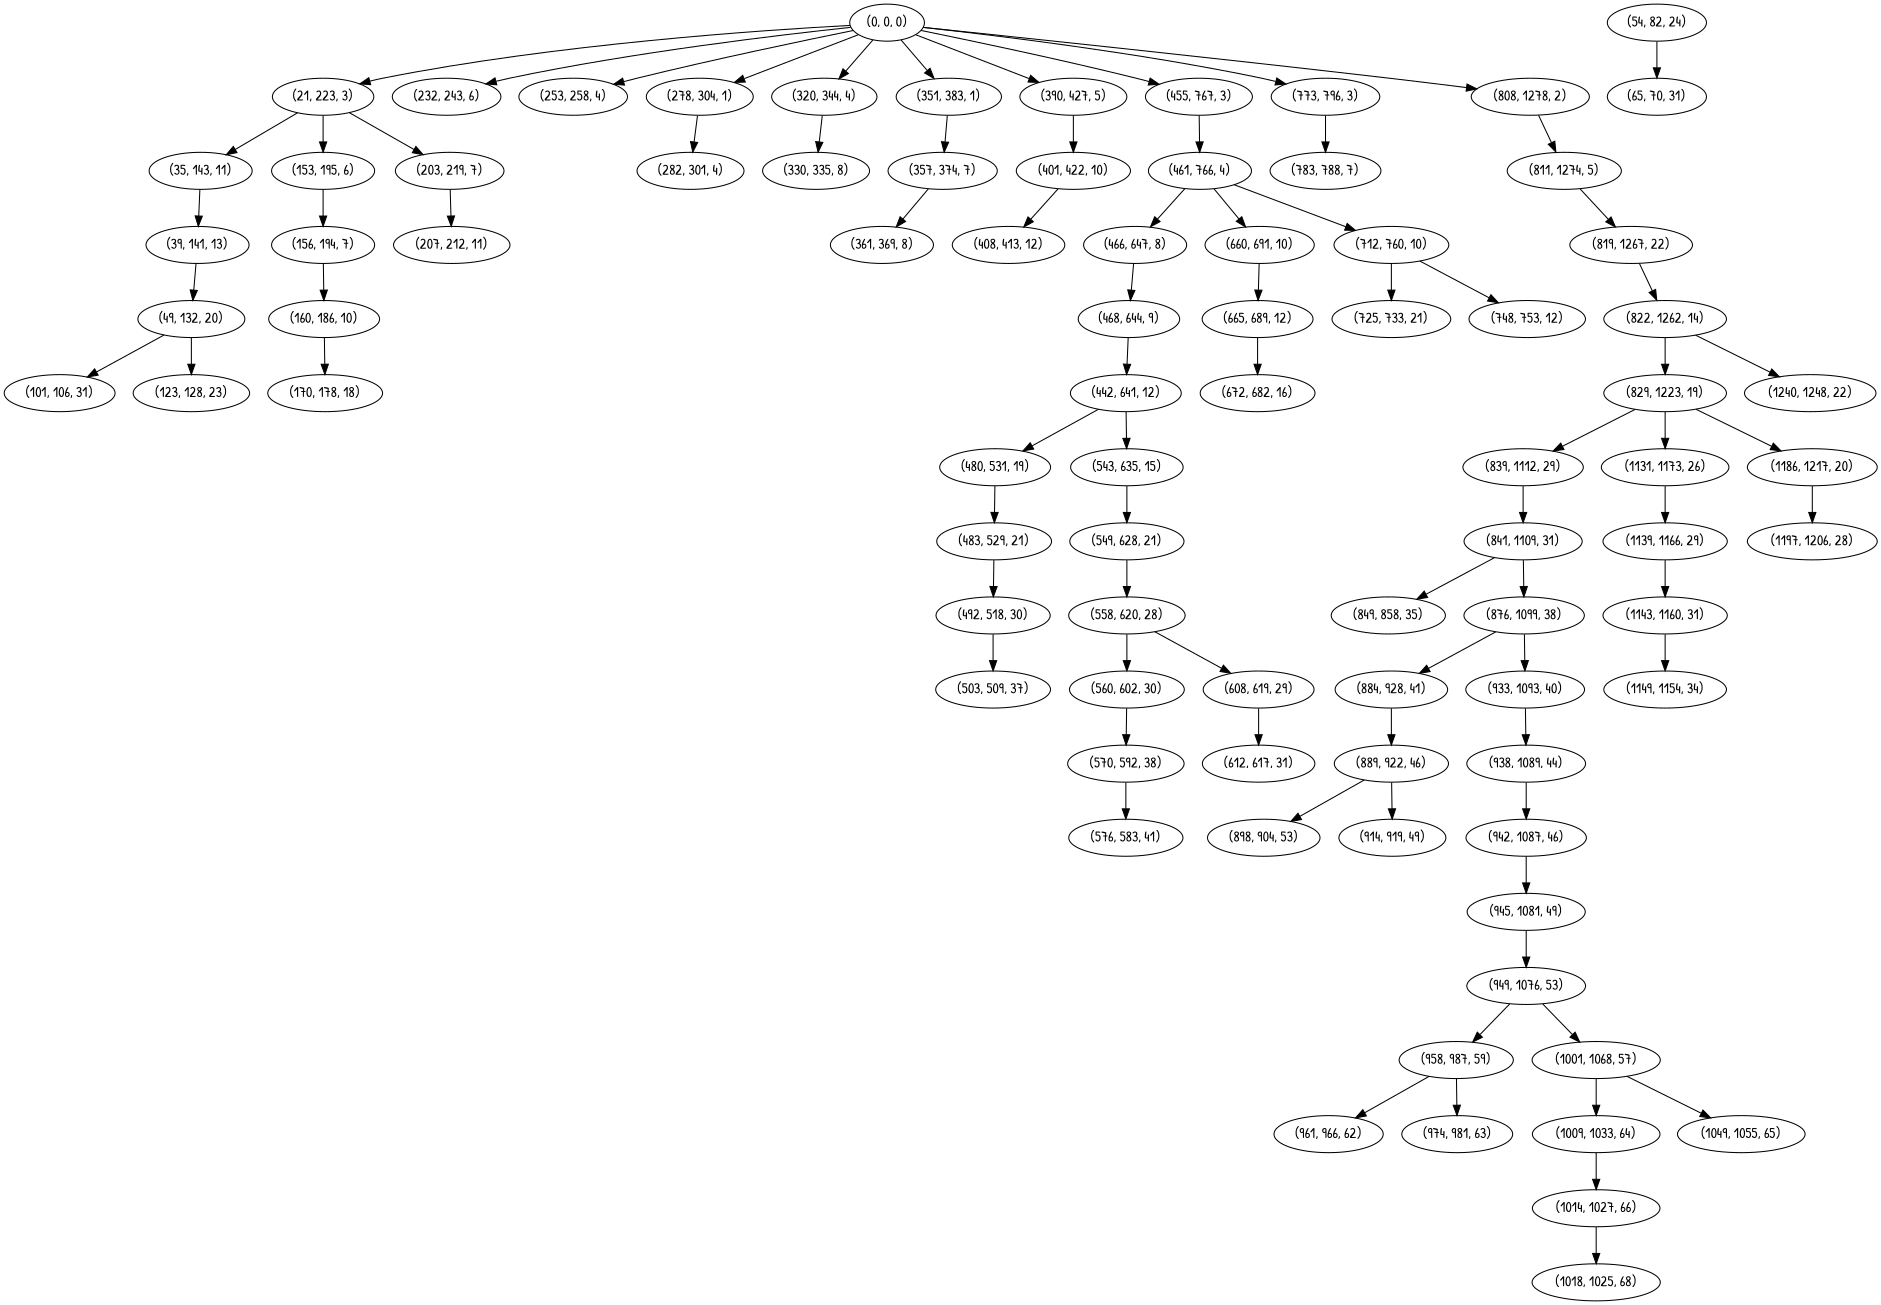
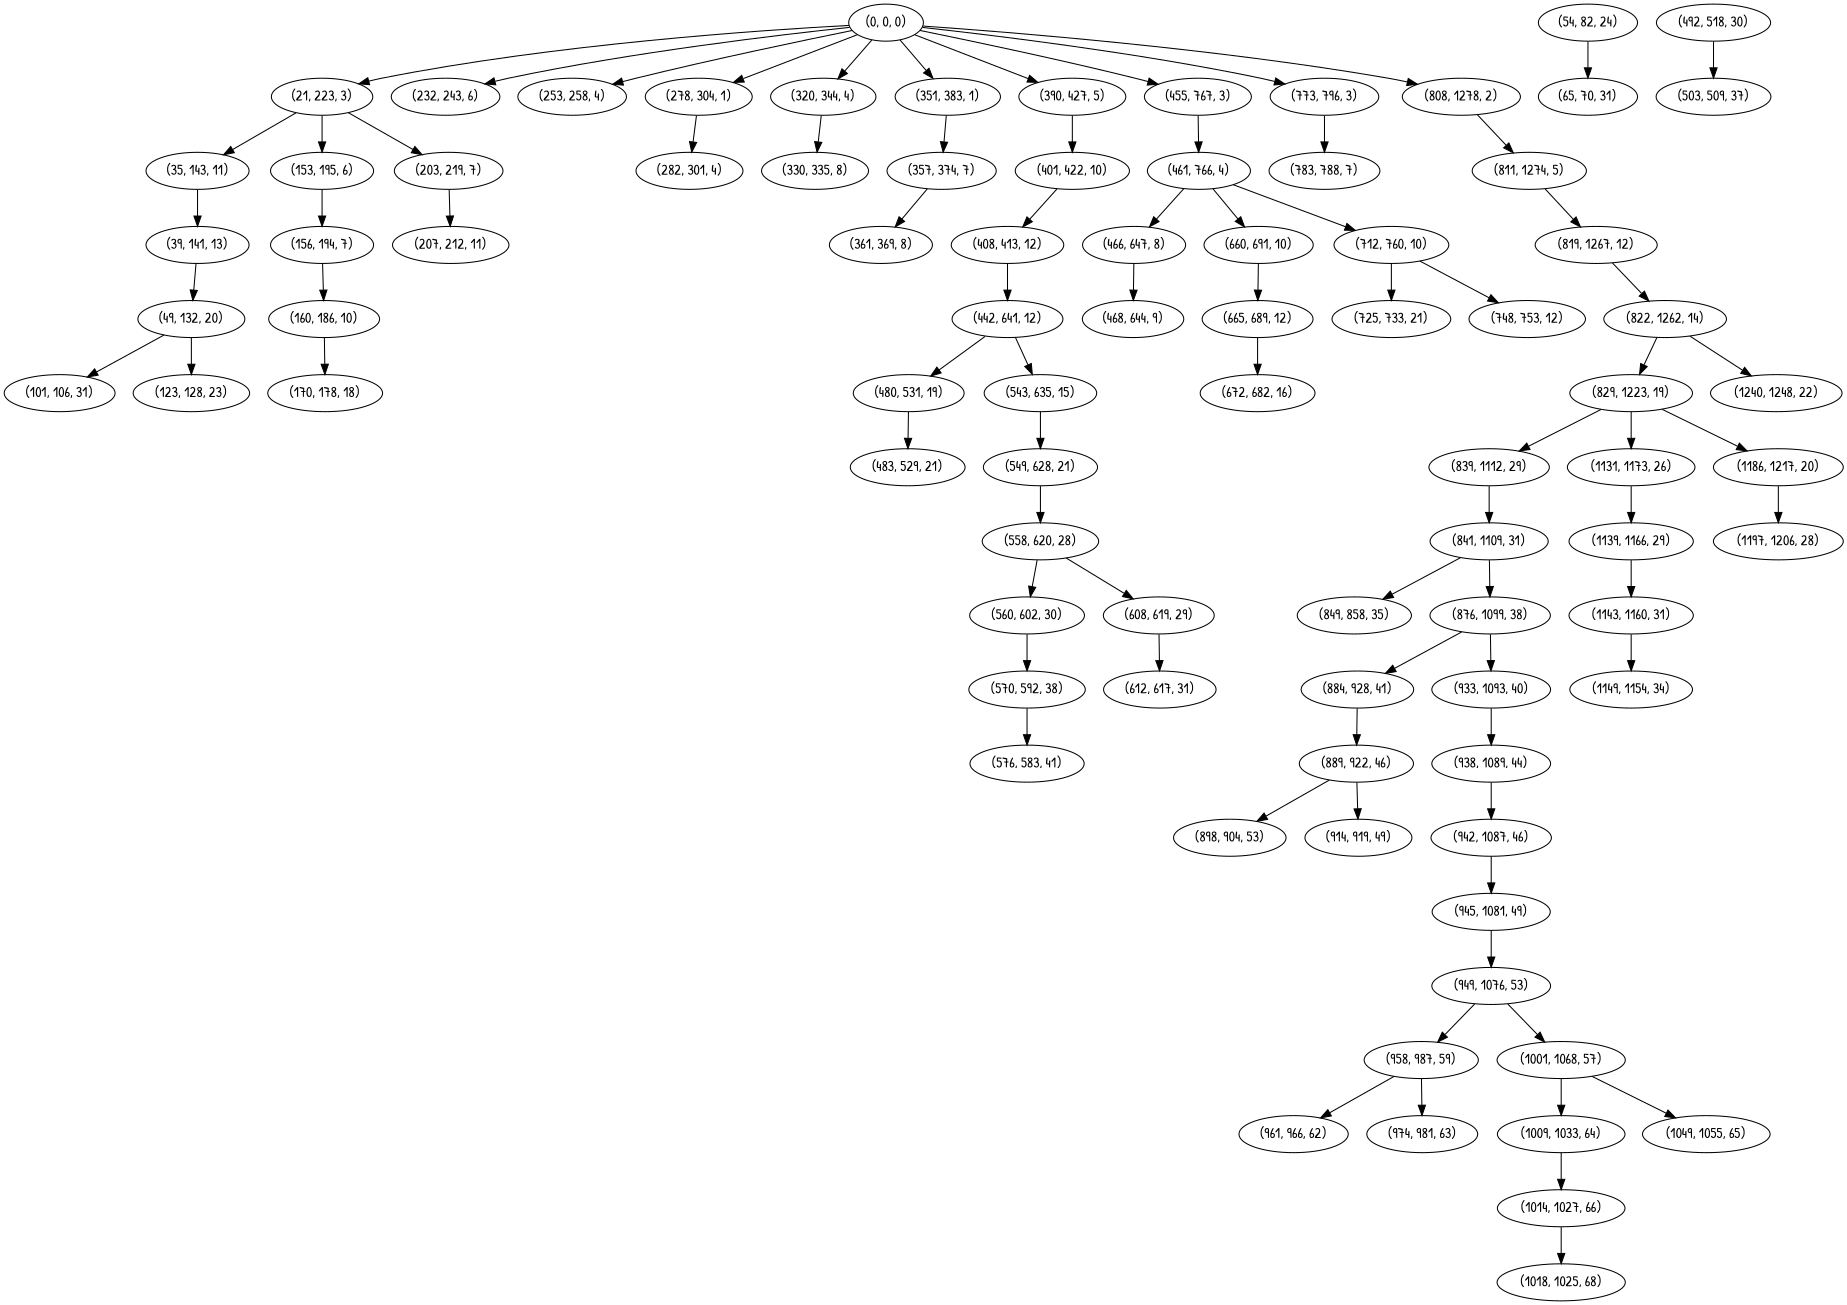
(1631, 245) -> (1596, 245)
(1128, 351) -> (1008, 277)
(994, 573) -> none
